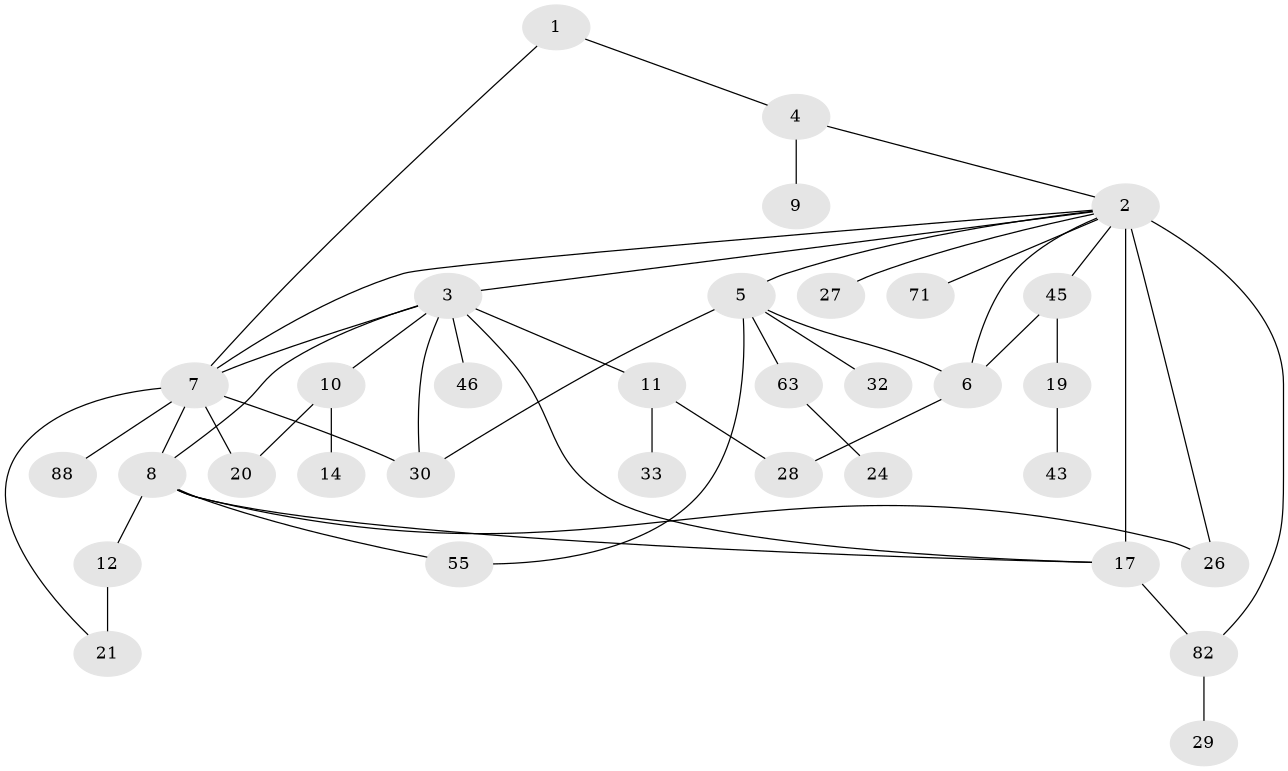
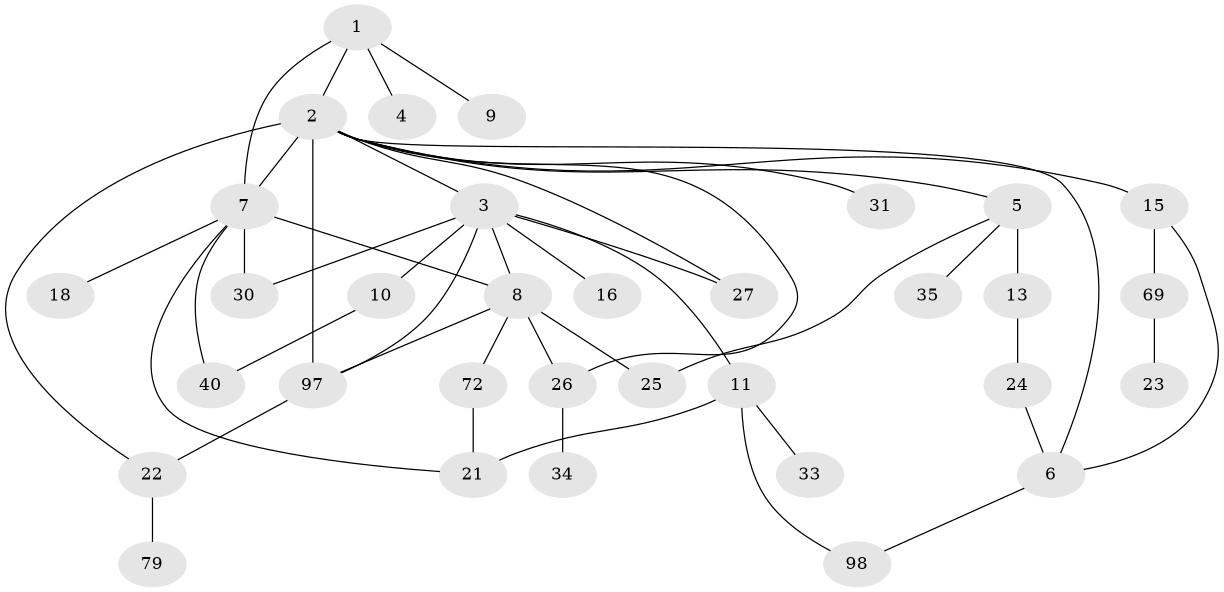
(796, 162) -> (425, 72)
(961, 162) -> (335, 72)
(921, 296) -> (881, 206)
(1057, 296) -> (1154, 206)
(310, 341) -> (637, 254)
(855, 341) -> (1034, 430)
(577, 380) -> none
(468, 385) -> (607, 296)
(789, 385) -> (1018, 296)
(878, 385) -> (928, 296)
(1057, 385) -> (1154, 296)
none -> (607, 430)
(63, 475) -> (60, 296)
(242, 475) -> (211, 385)
(331, 475) -> none
none -> (563, 475)
(789, 475) -> (857, 564)
(1057, 475) -> (1154, 385)
(108, 564) -> (473, 385)
(459, 564) -> (652, 385)
(1126, 564) -> (313, 385)
(1204, 654) -> (152, 475)
(1204, 743) -> (152, 564)
